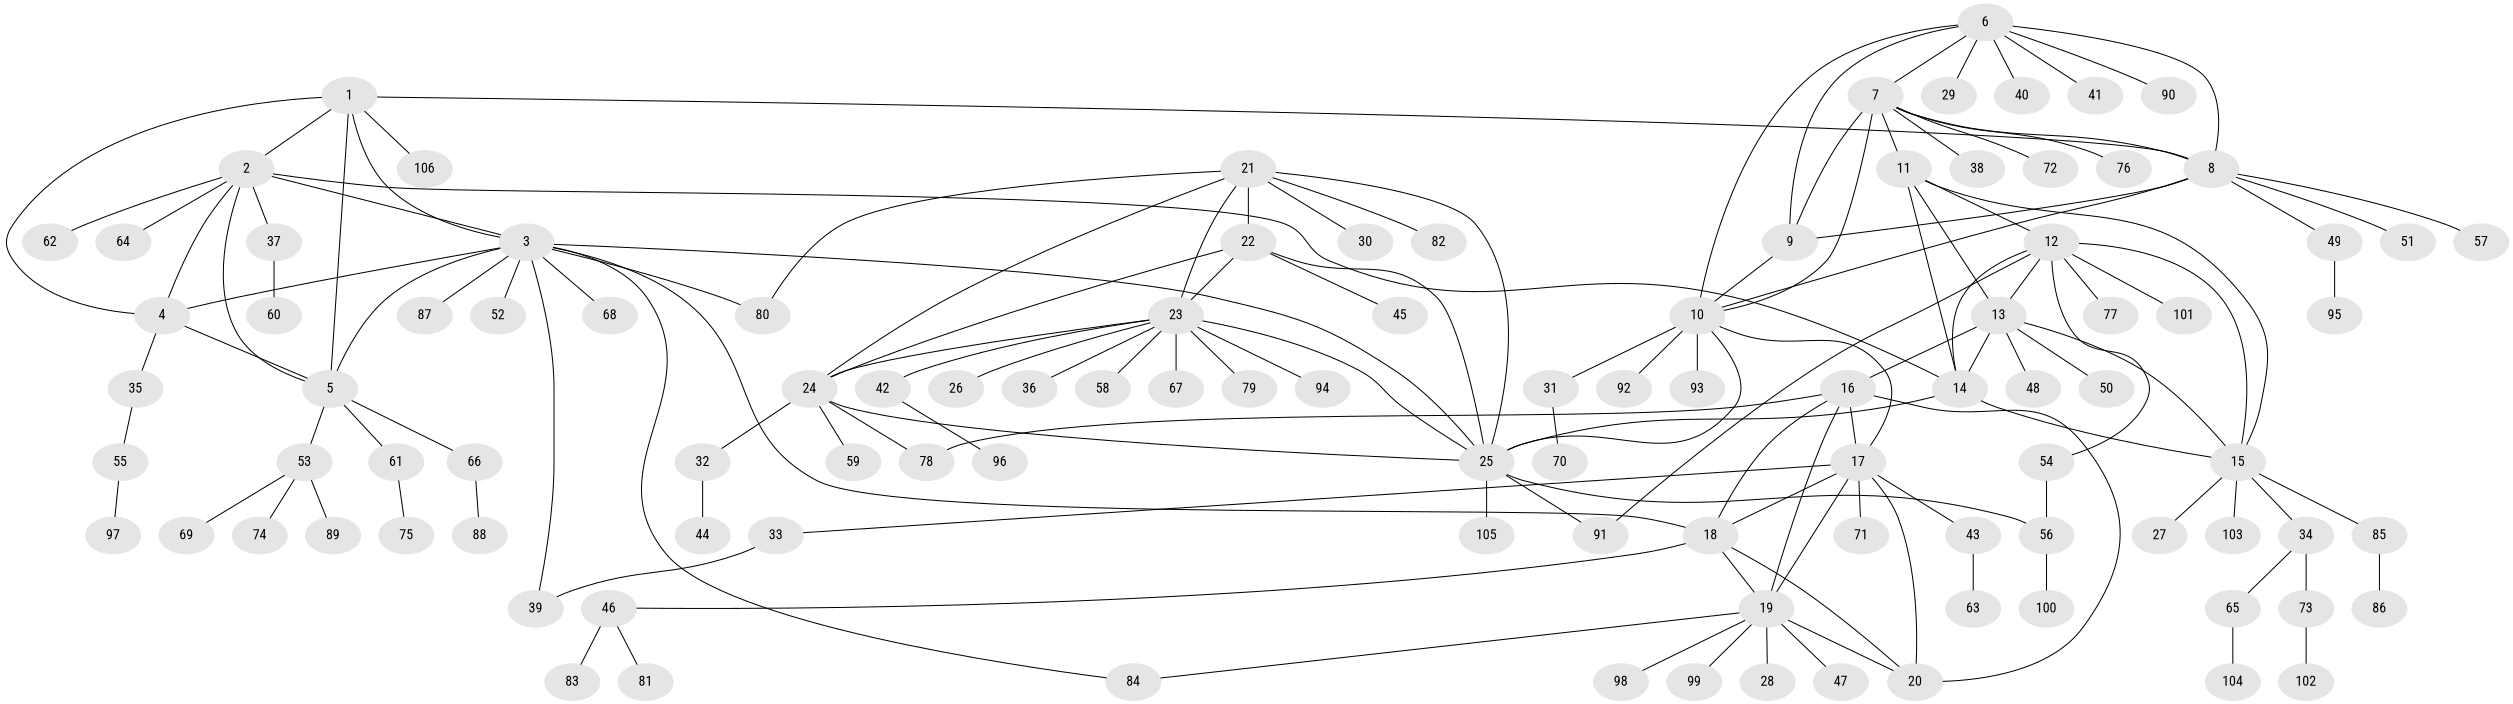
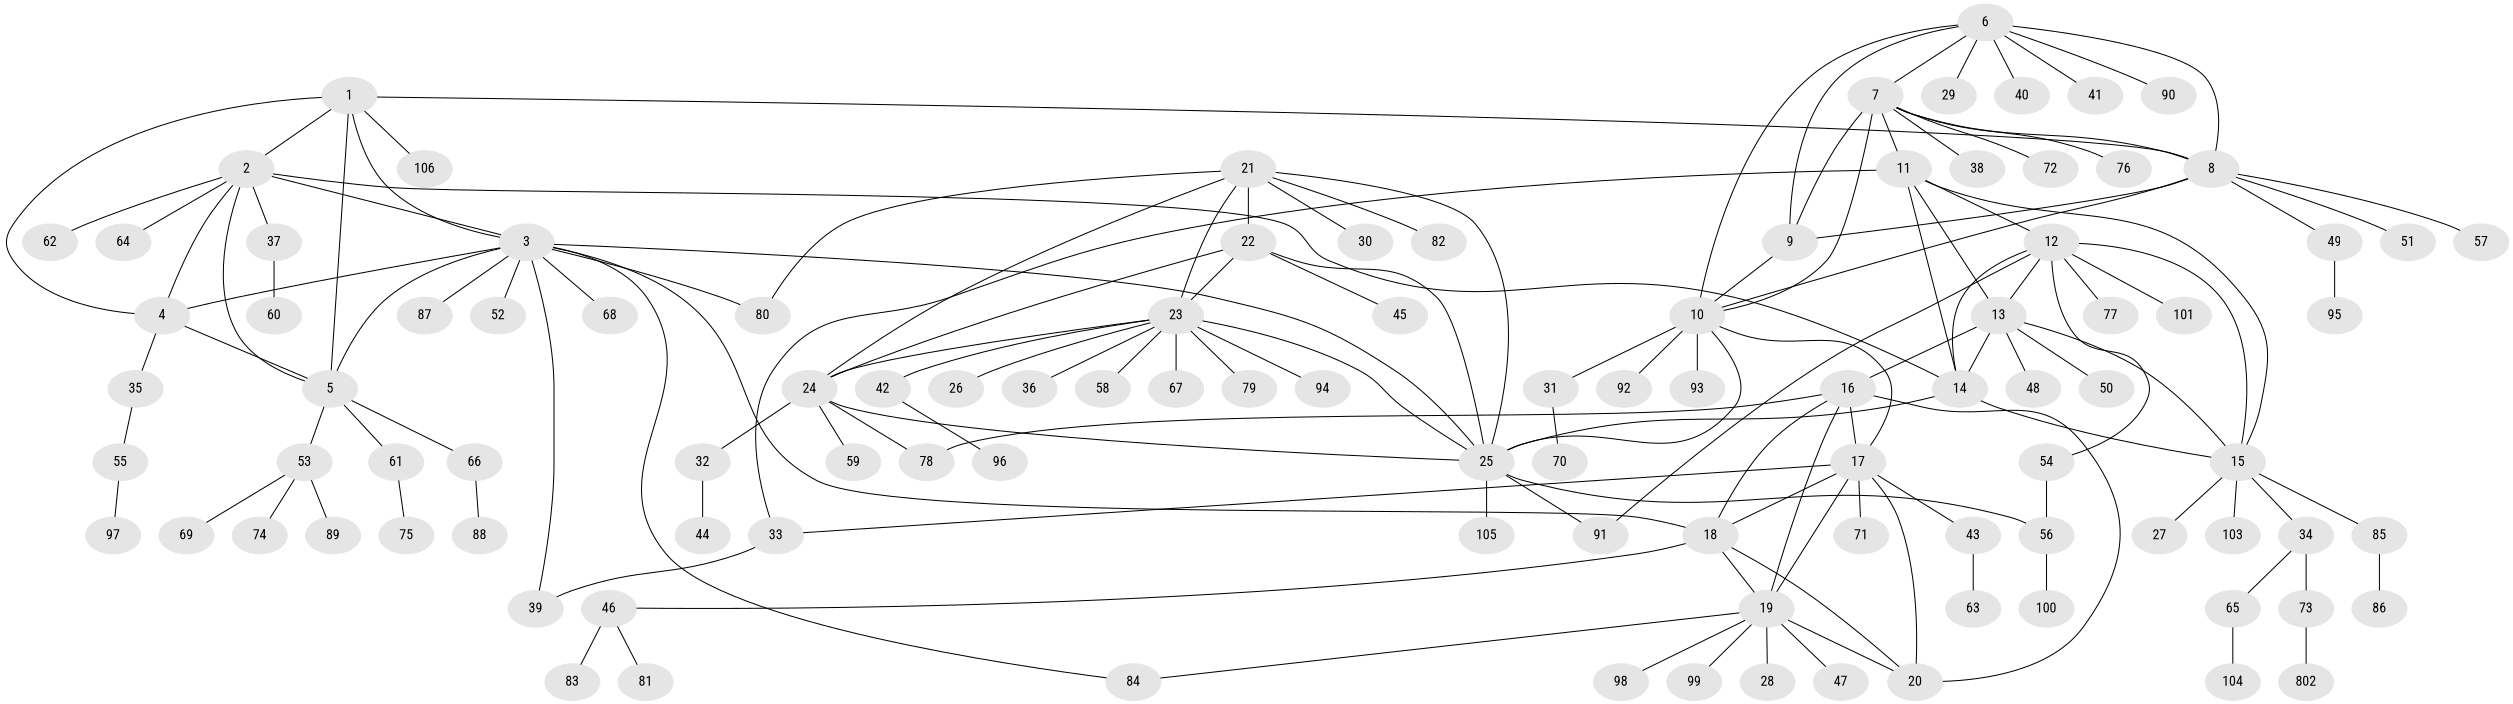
none -> (1202, 226)
(2306, 682) -> (2306, 682)
